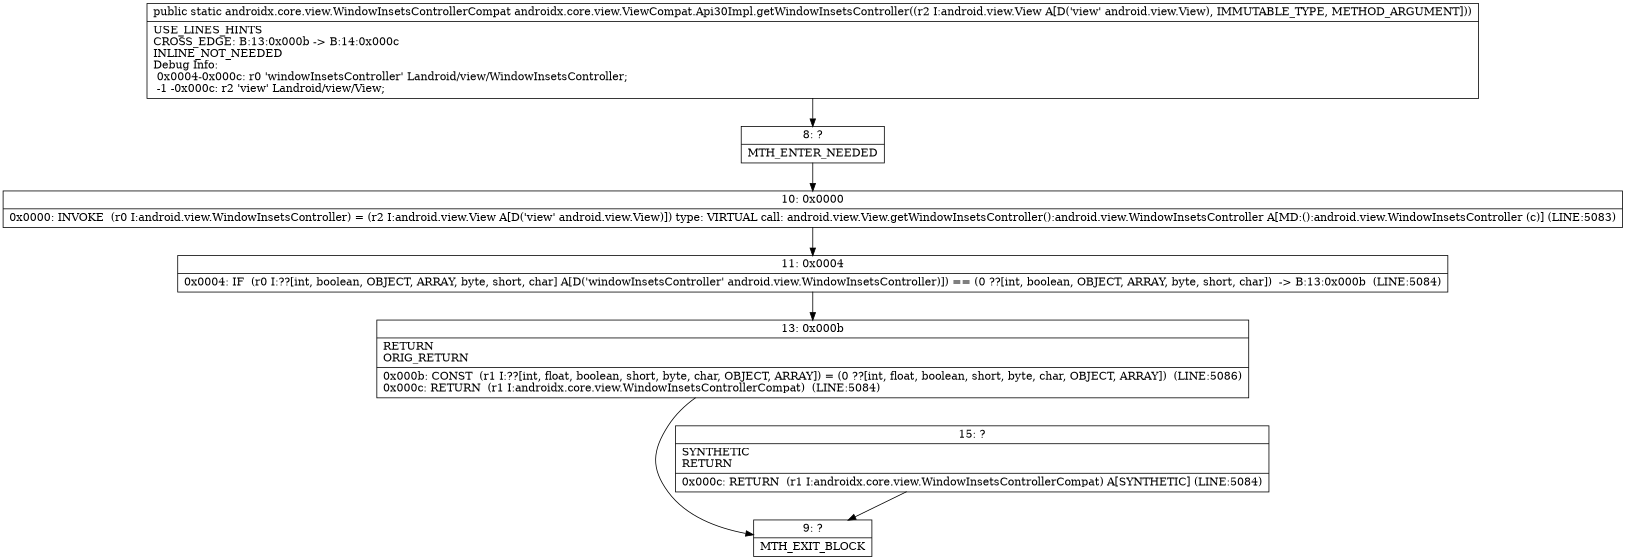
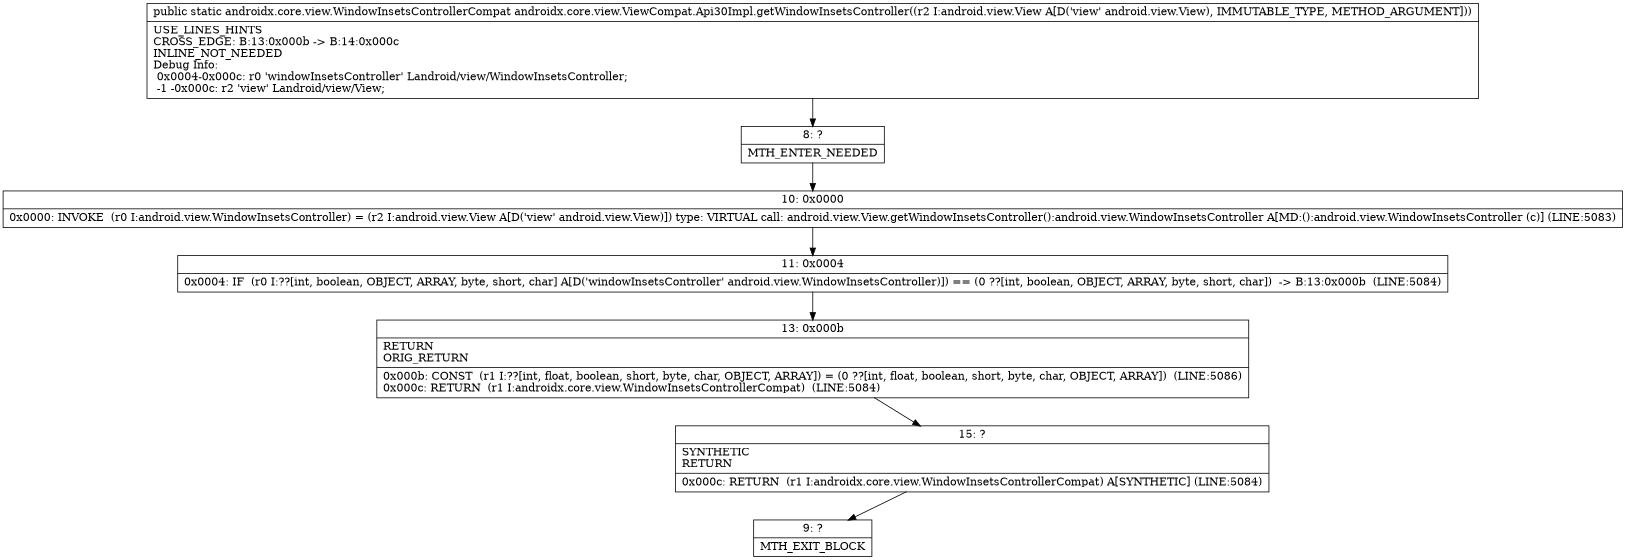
(662, 483) -> (894, 410)
